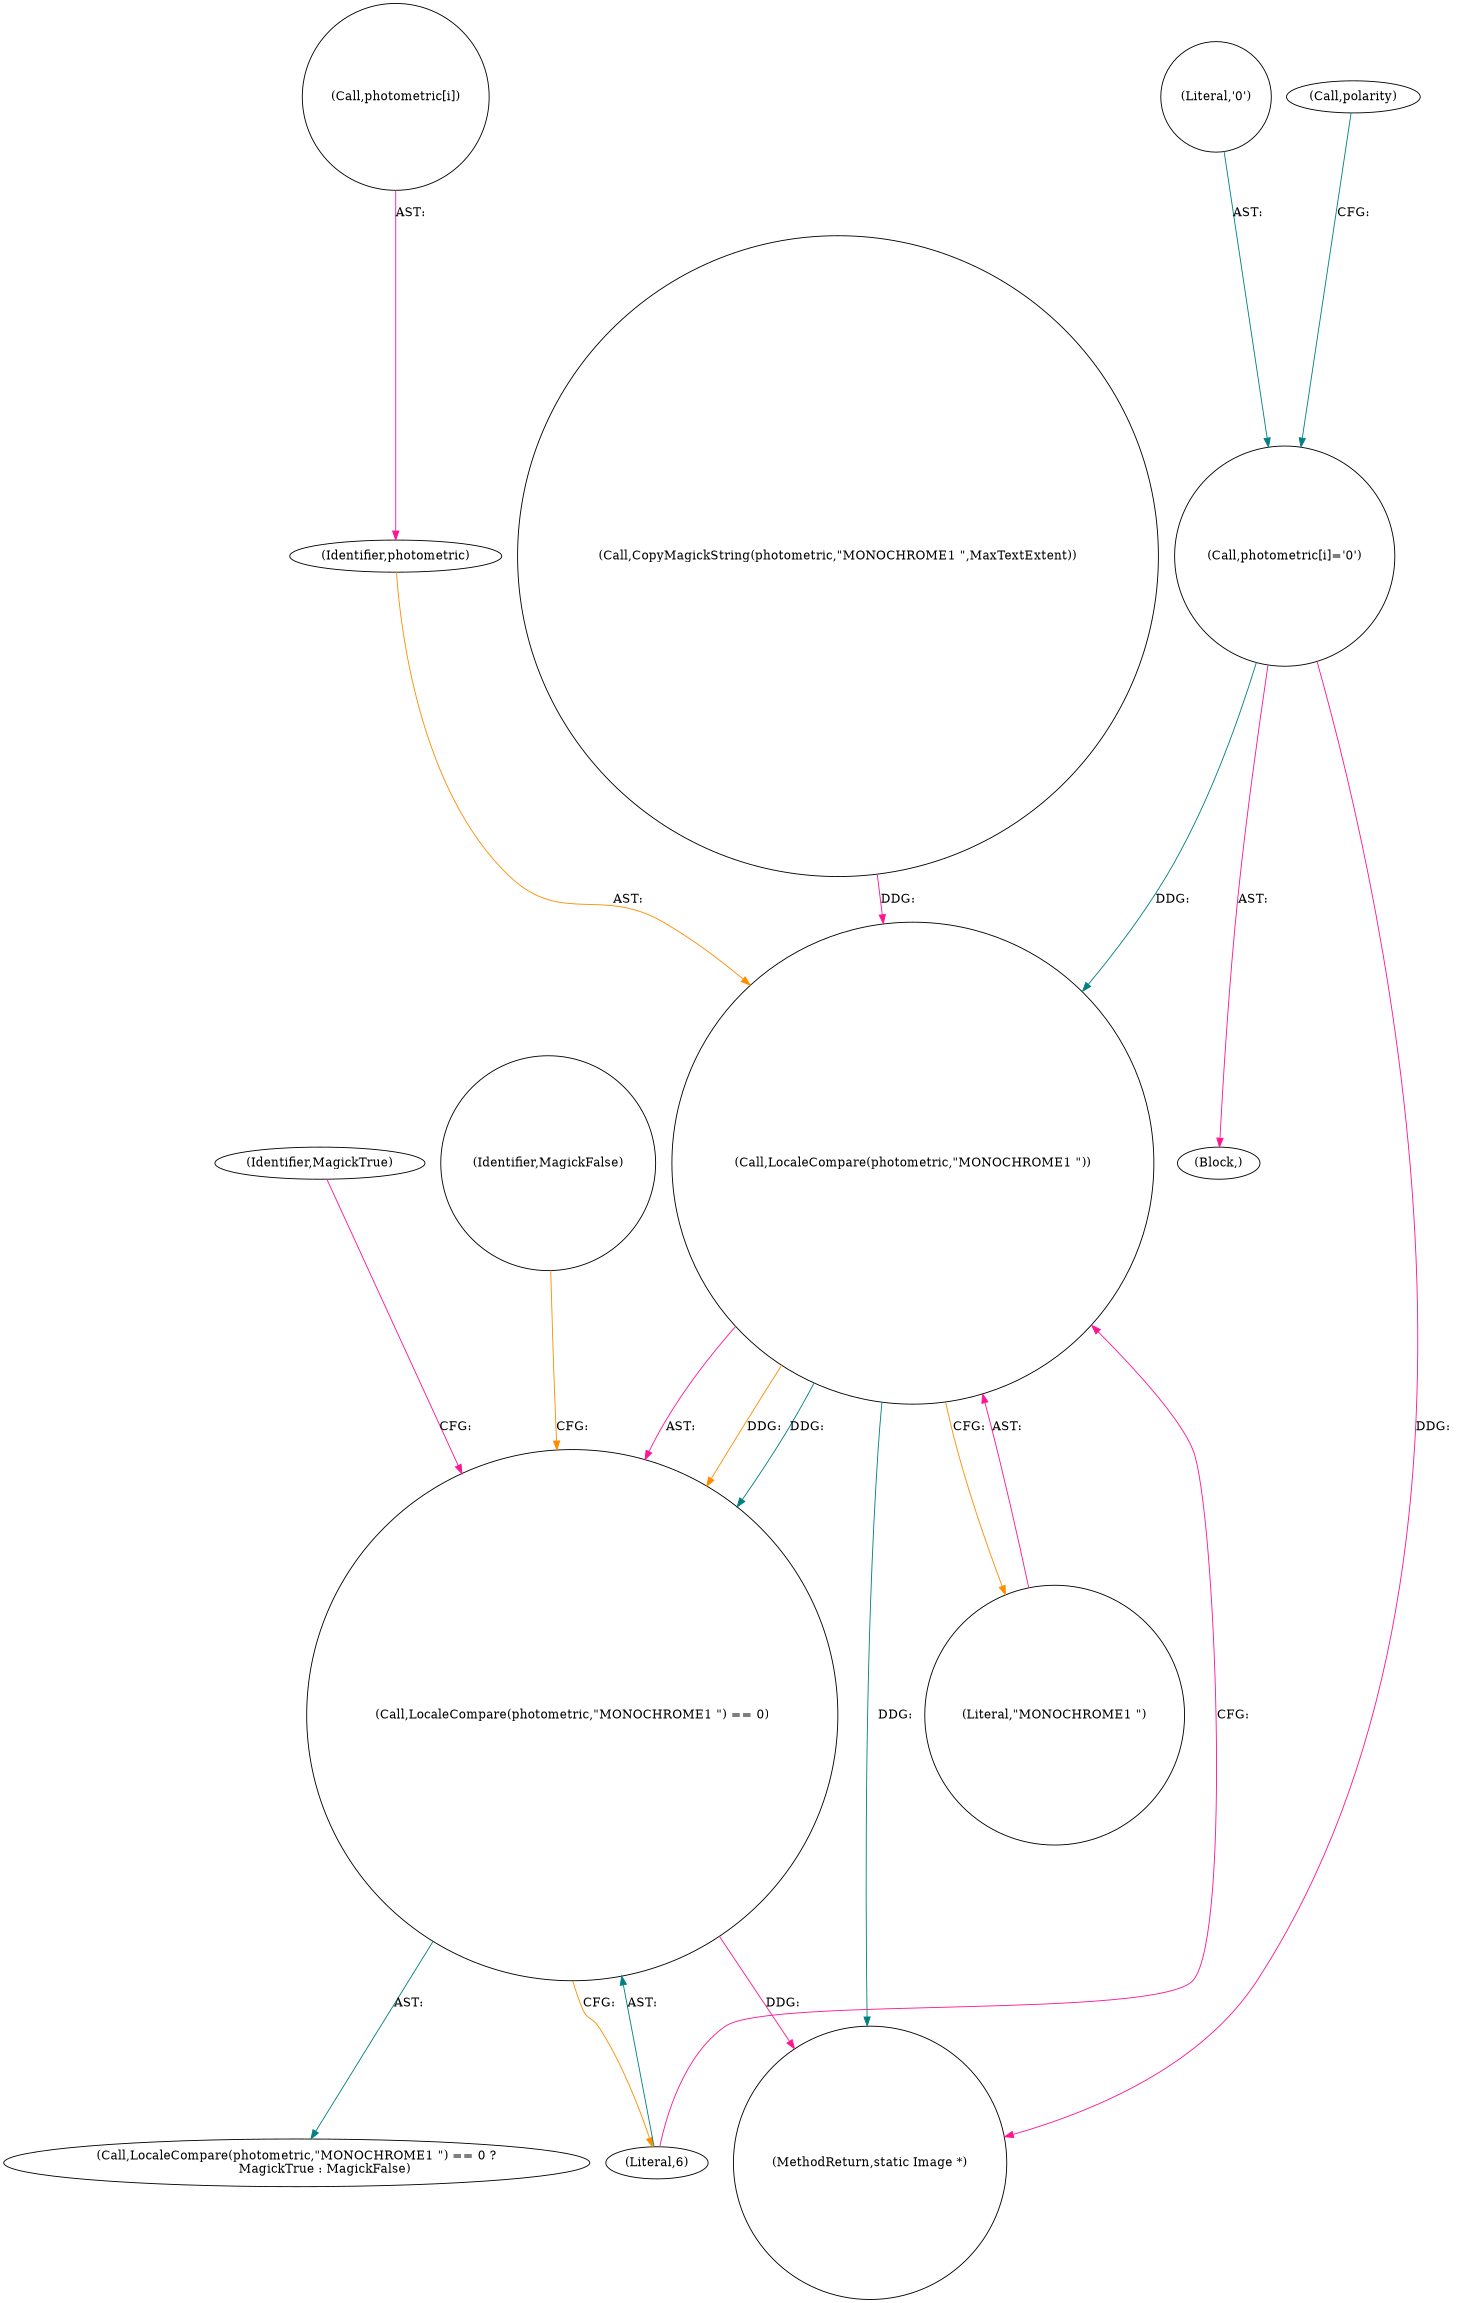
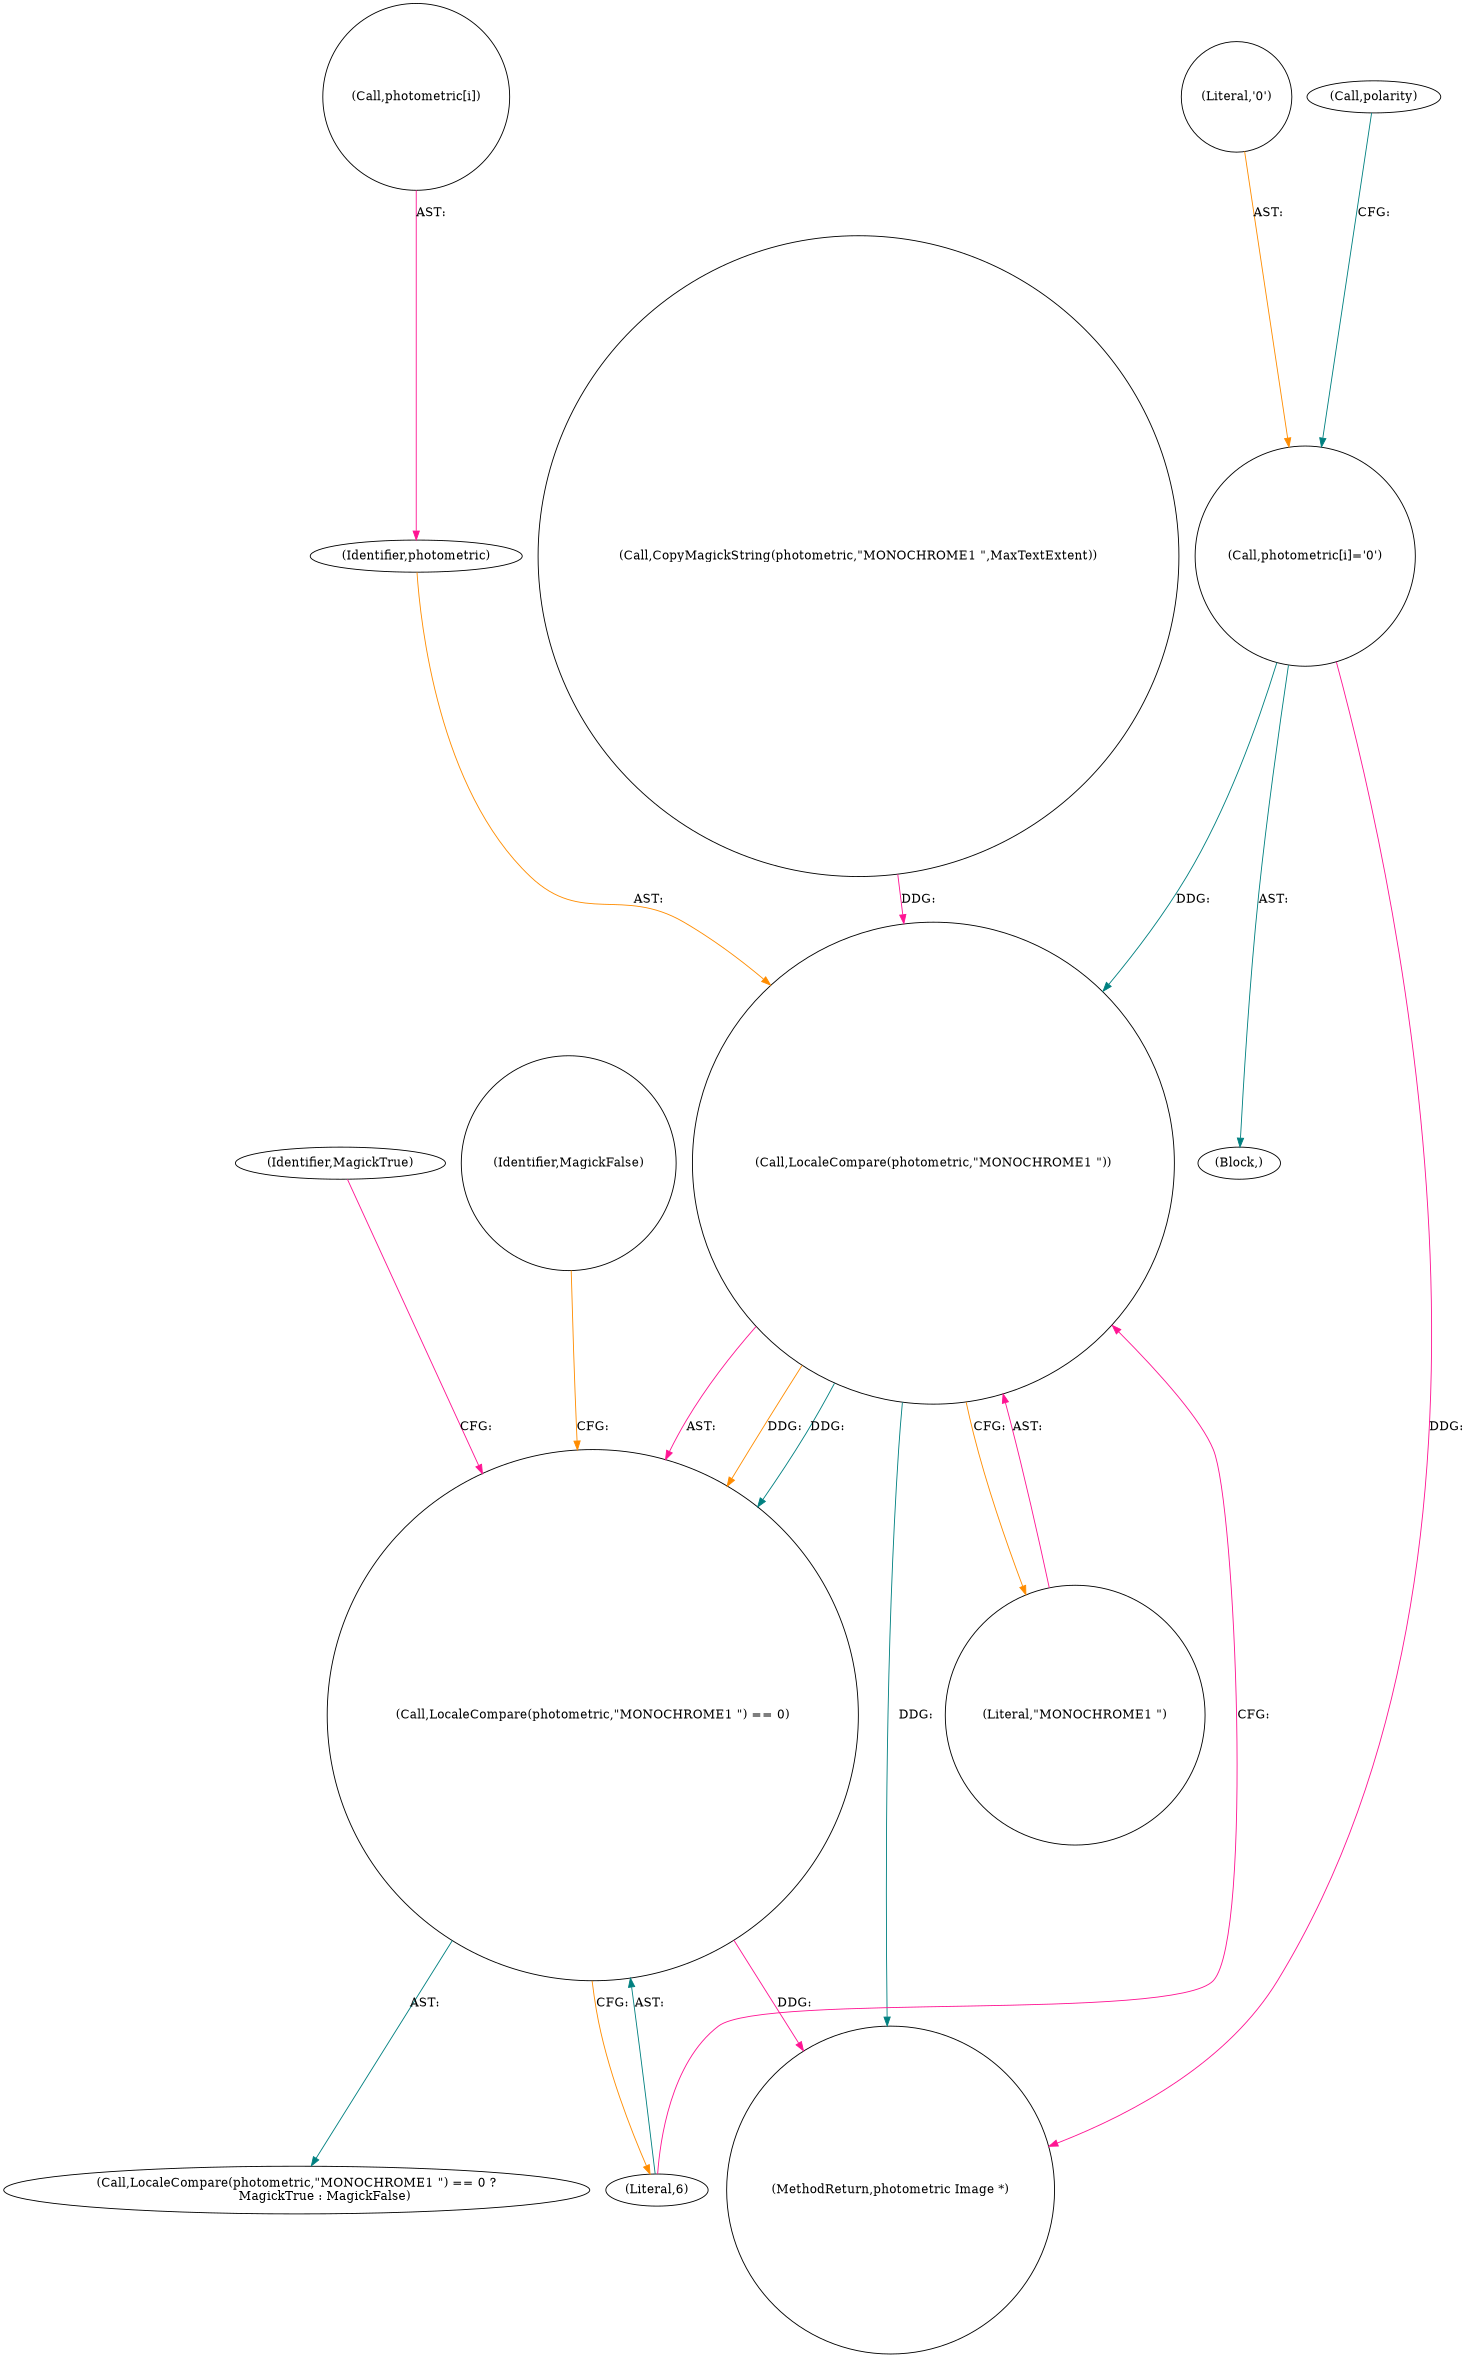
(1246, 295) -> (1266, 295)
(1238, 901) -> (1258, 901)
(870, 2163) -> (891, 2190)
